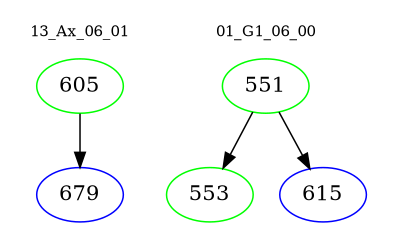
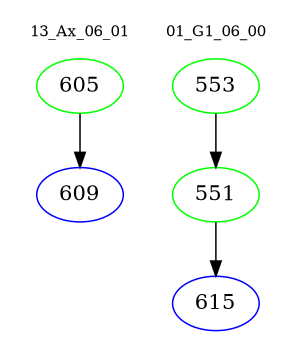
(242, 133) -> (216, 133)
(80, 195) -> (80, 195)
